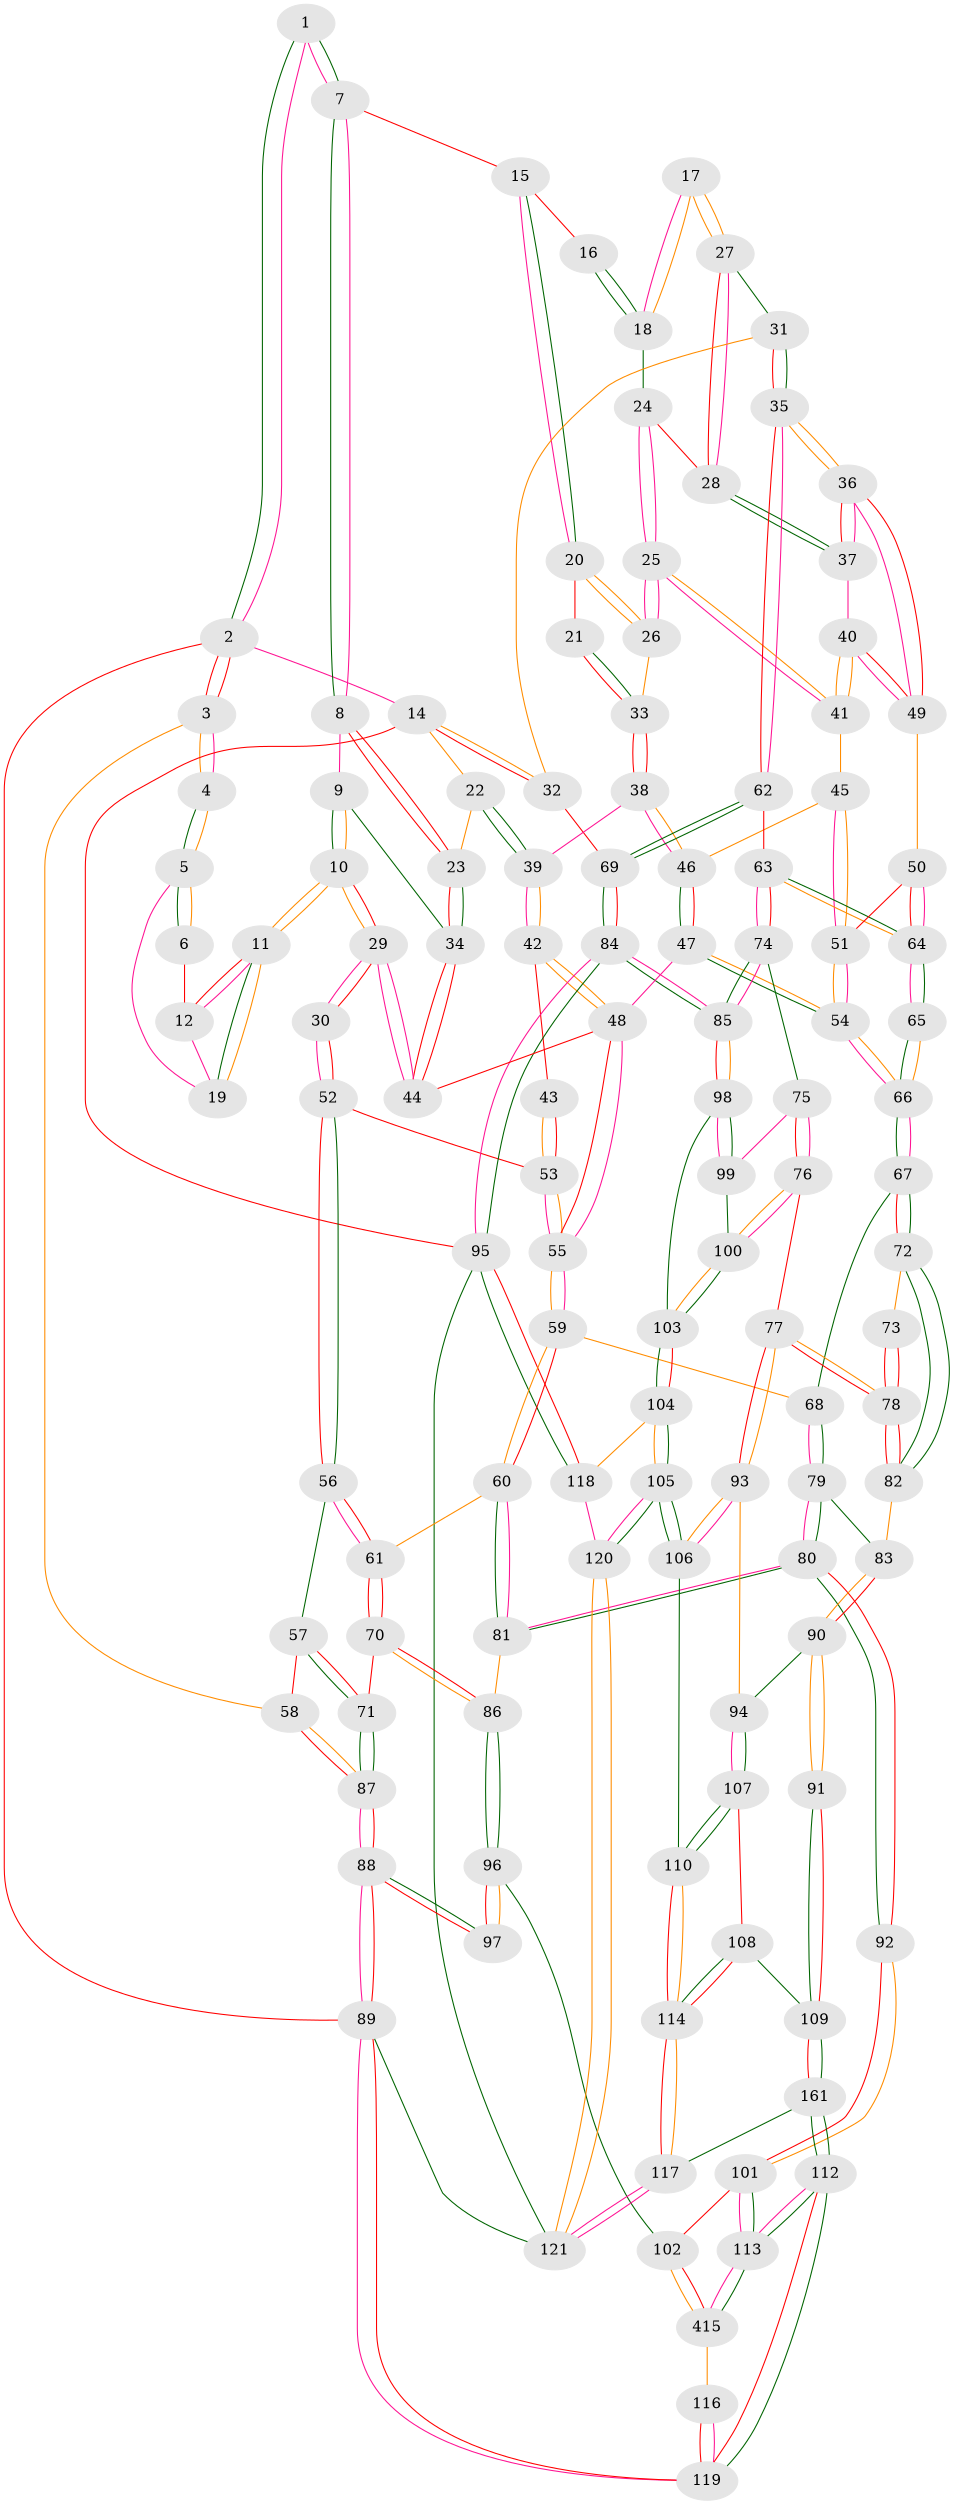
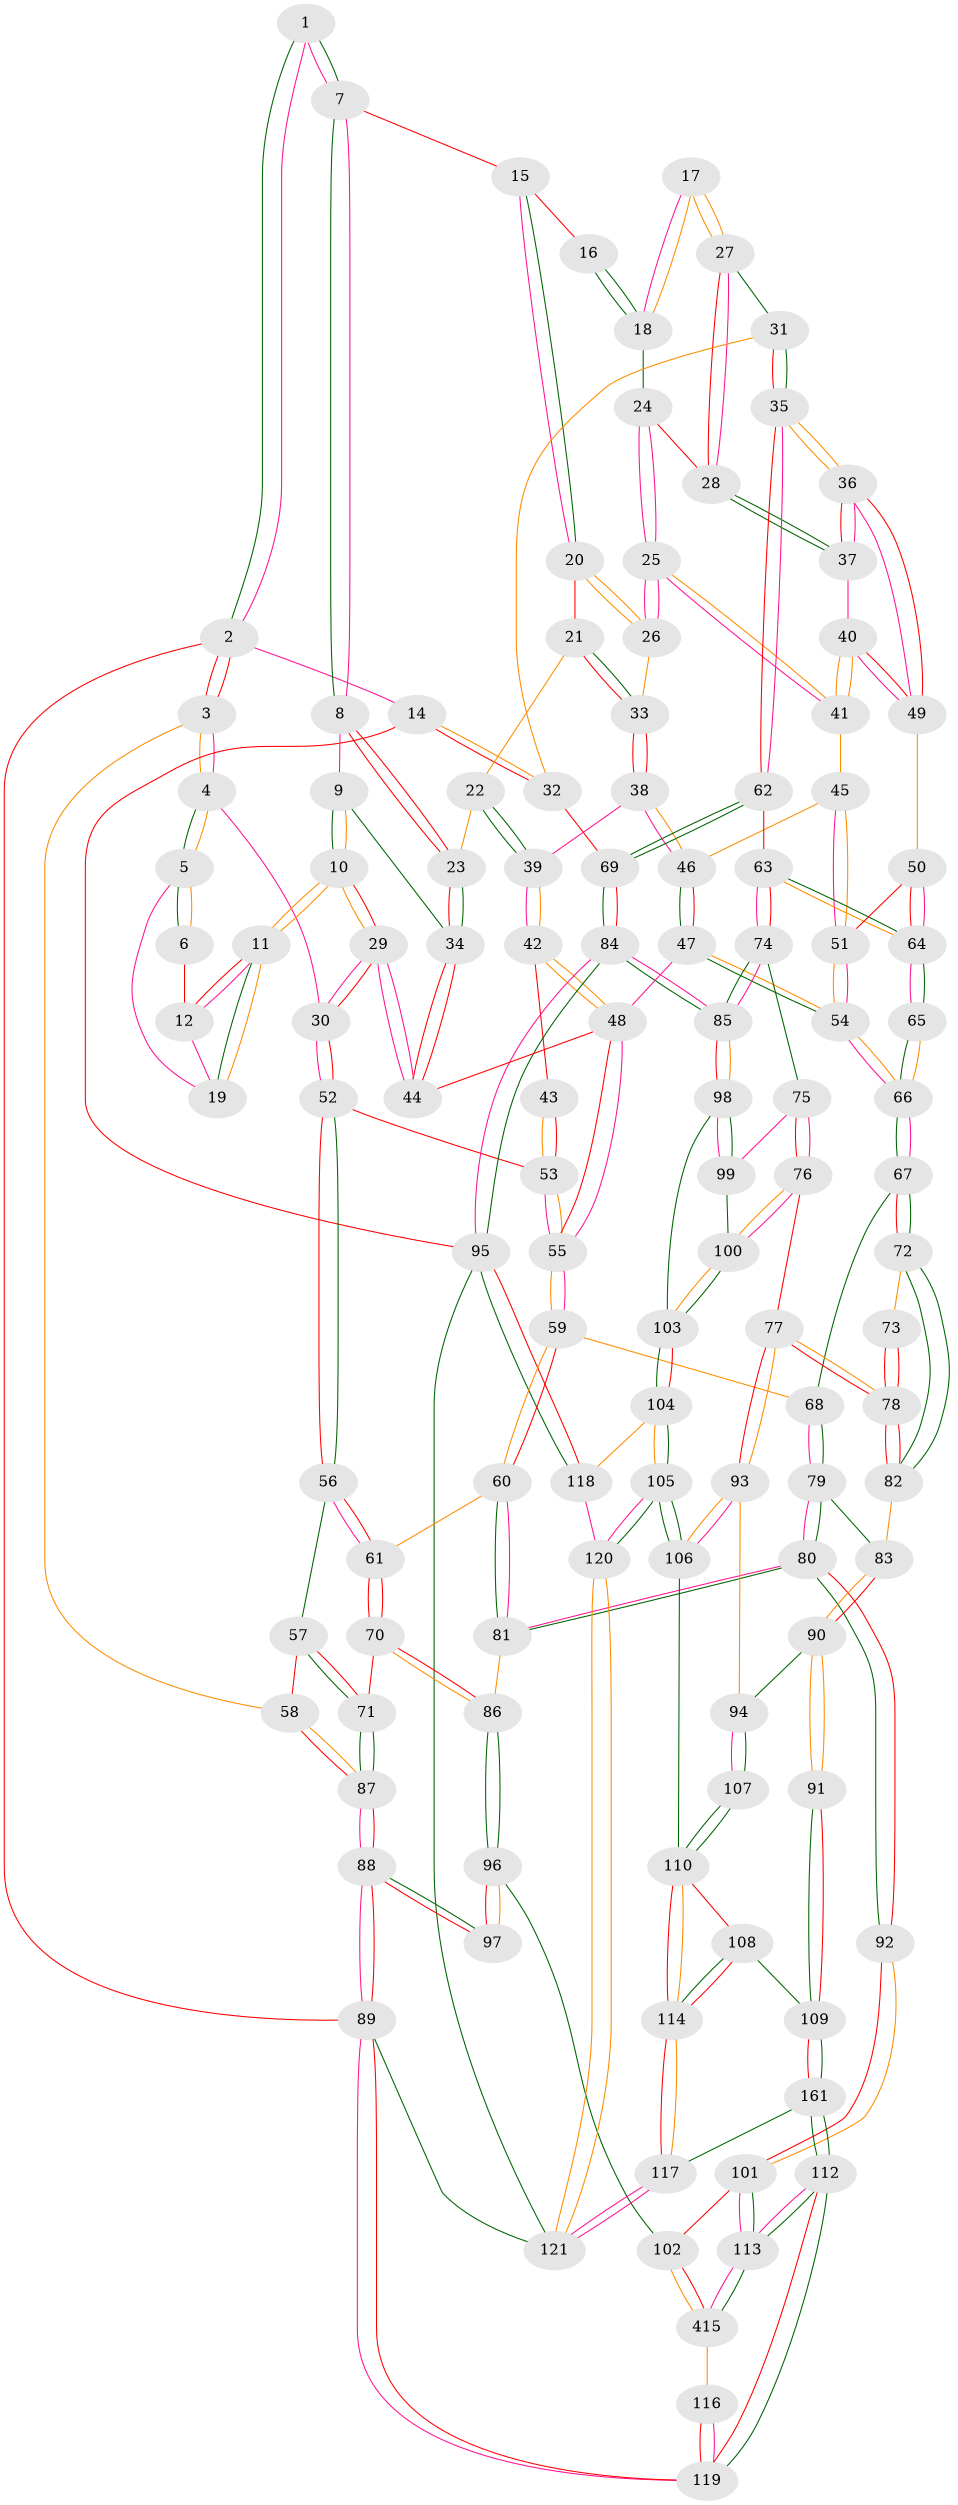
(446, 753) -> (521, 721)
none -> (286, 898)
(740, 1867) -> (710, 1905)
